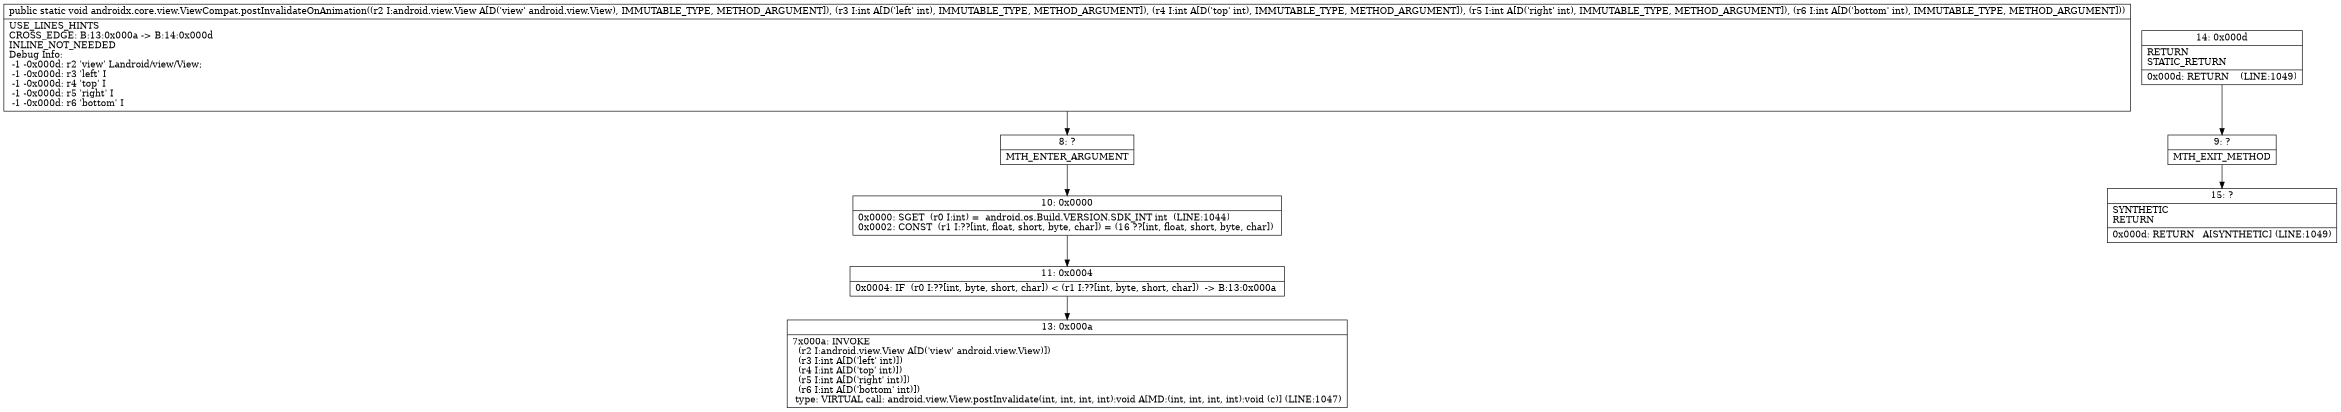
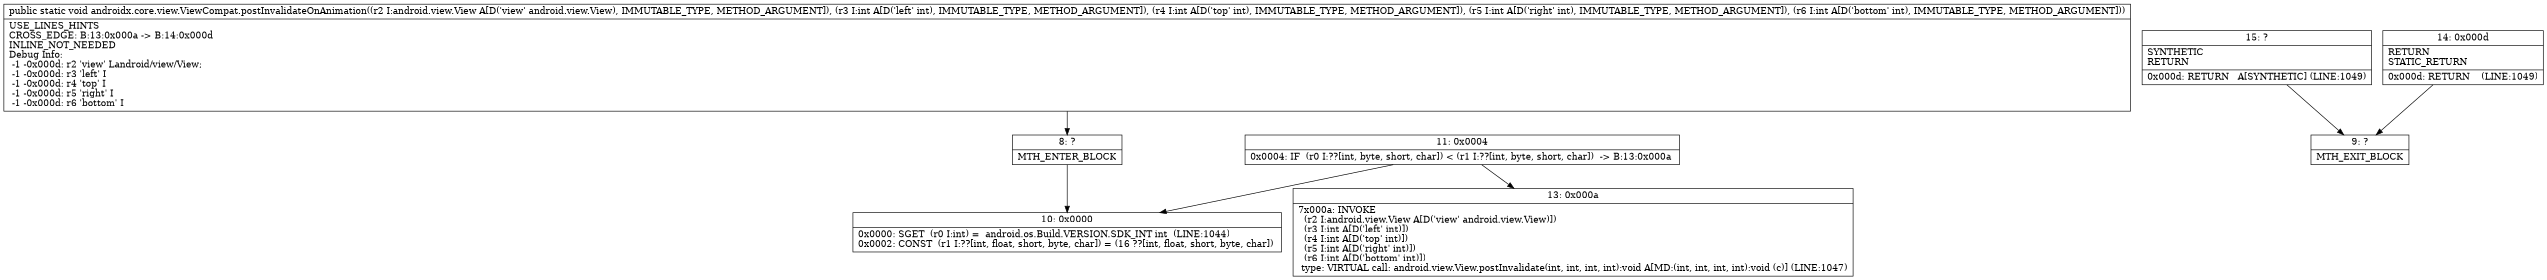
(1067, 157) -> (1067, 157)
(2222, 157) -> (2360, 157)
(2222, 173) -> (2313, 108)
(1067, 248) -> (1280, 188)
